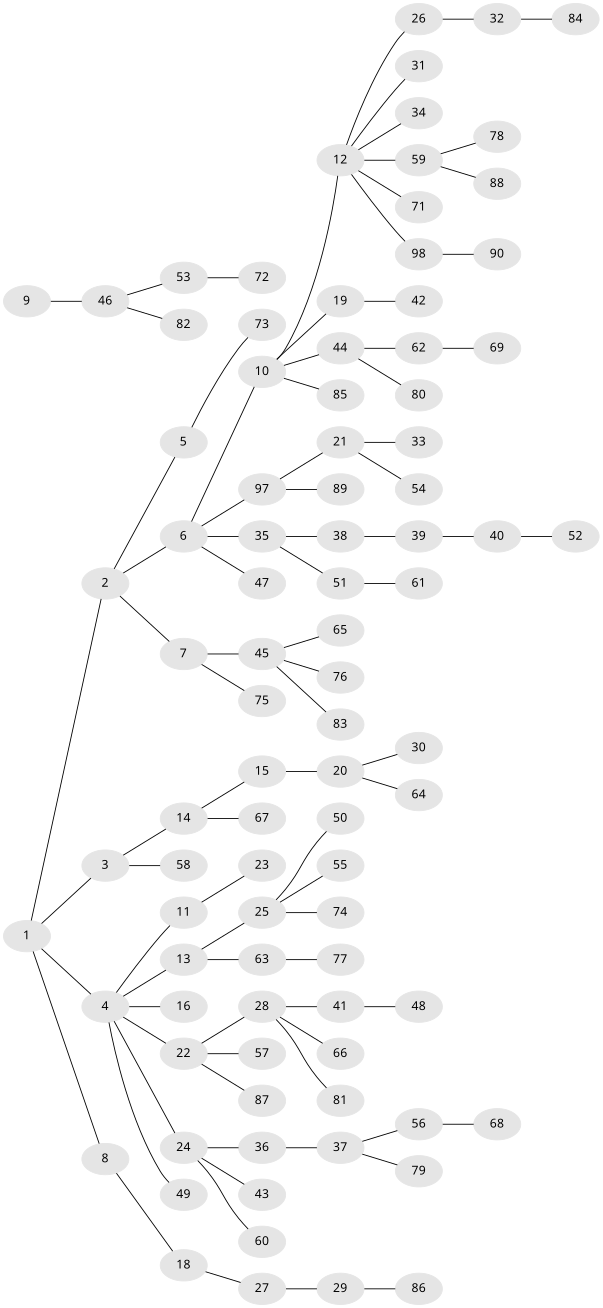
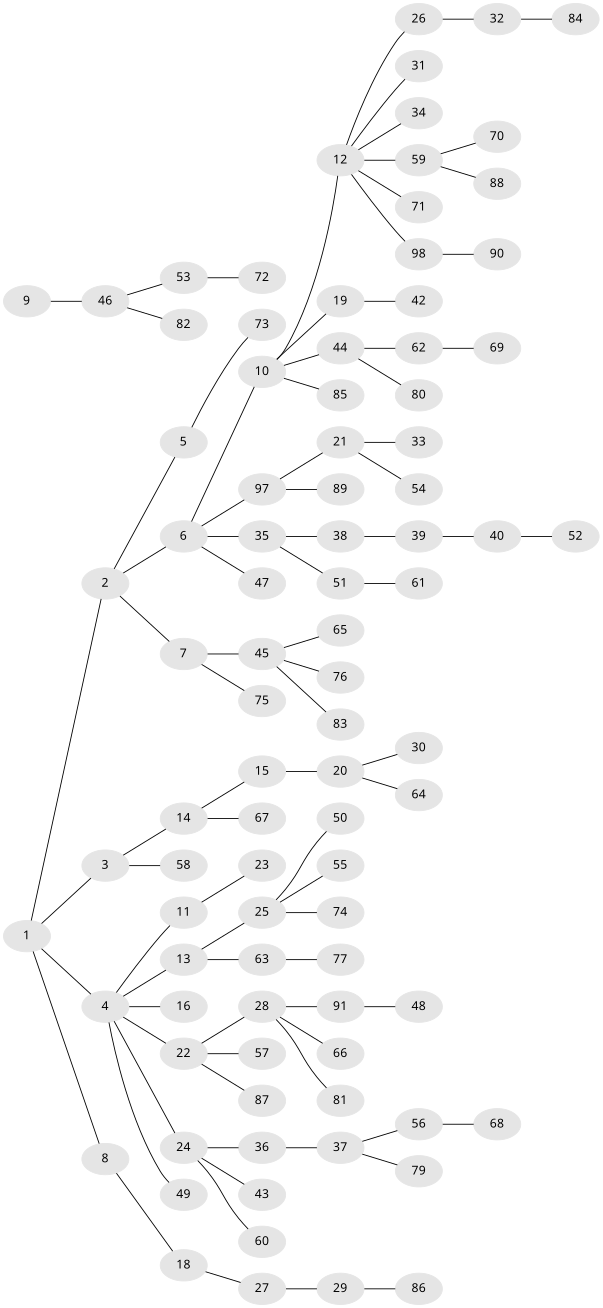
(497, 137) -> (497, 137)
(340, 1007) -> (340, 1007)
